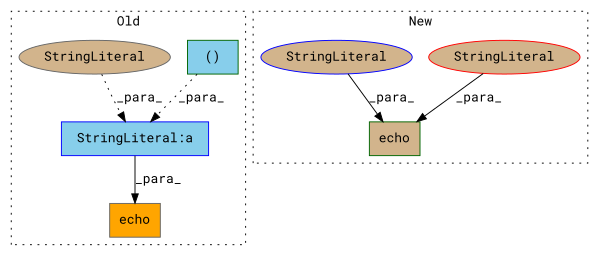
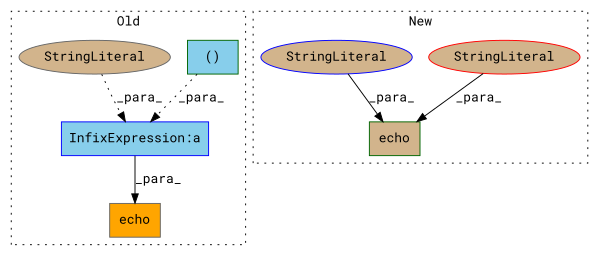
(135, 139) -> (135, 139)
